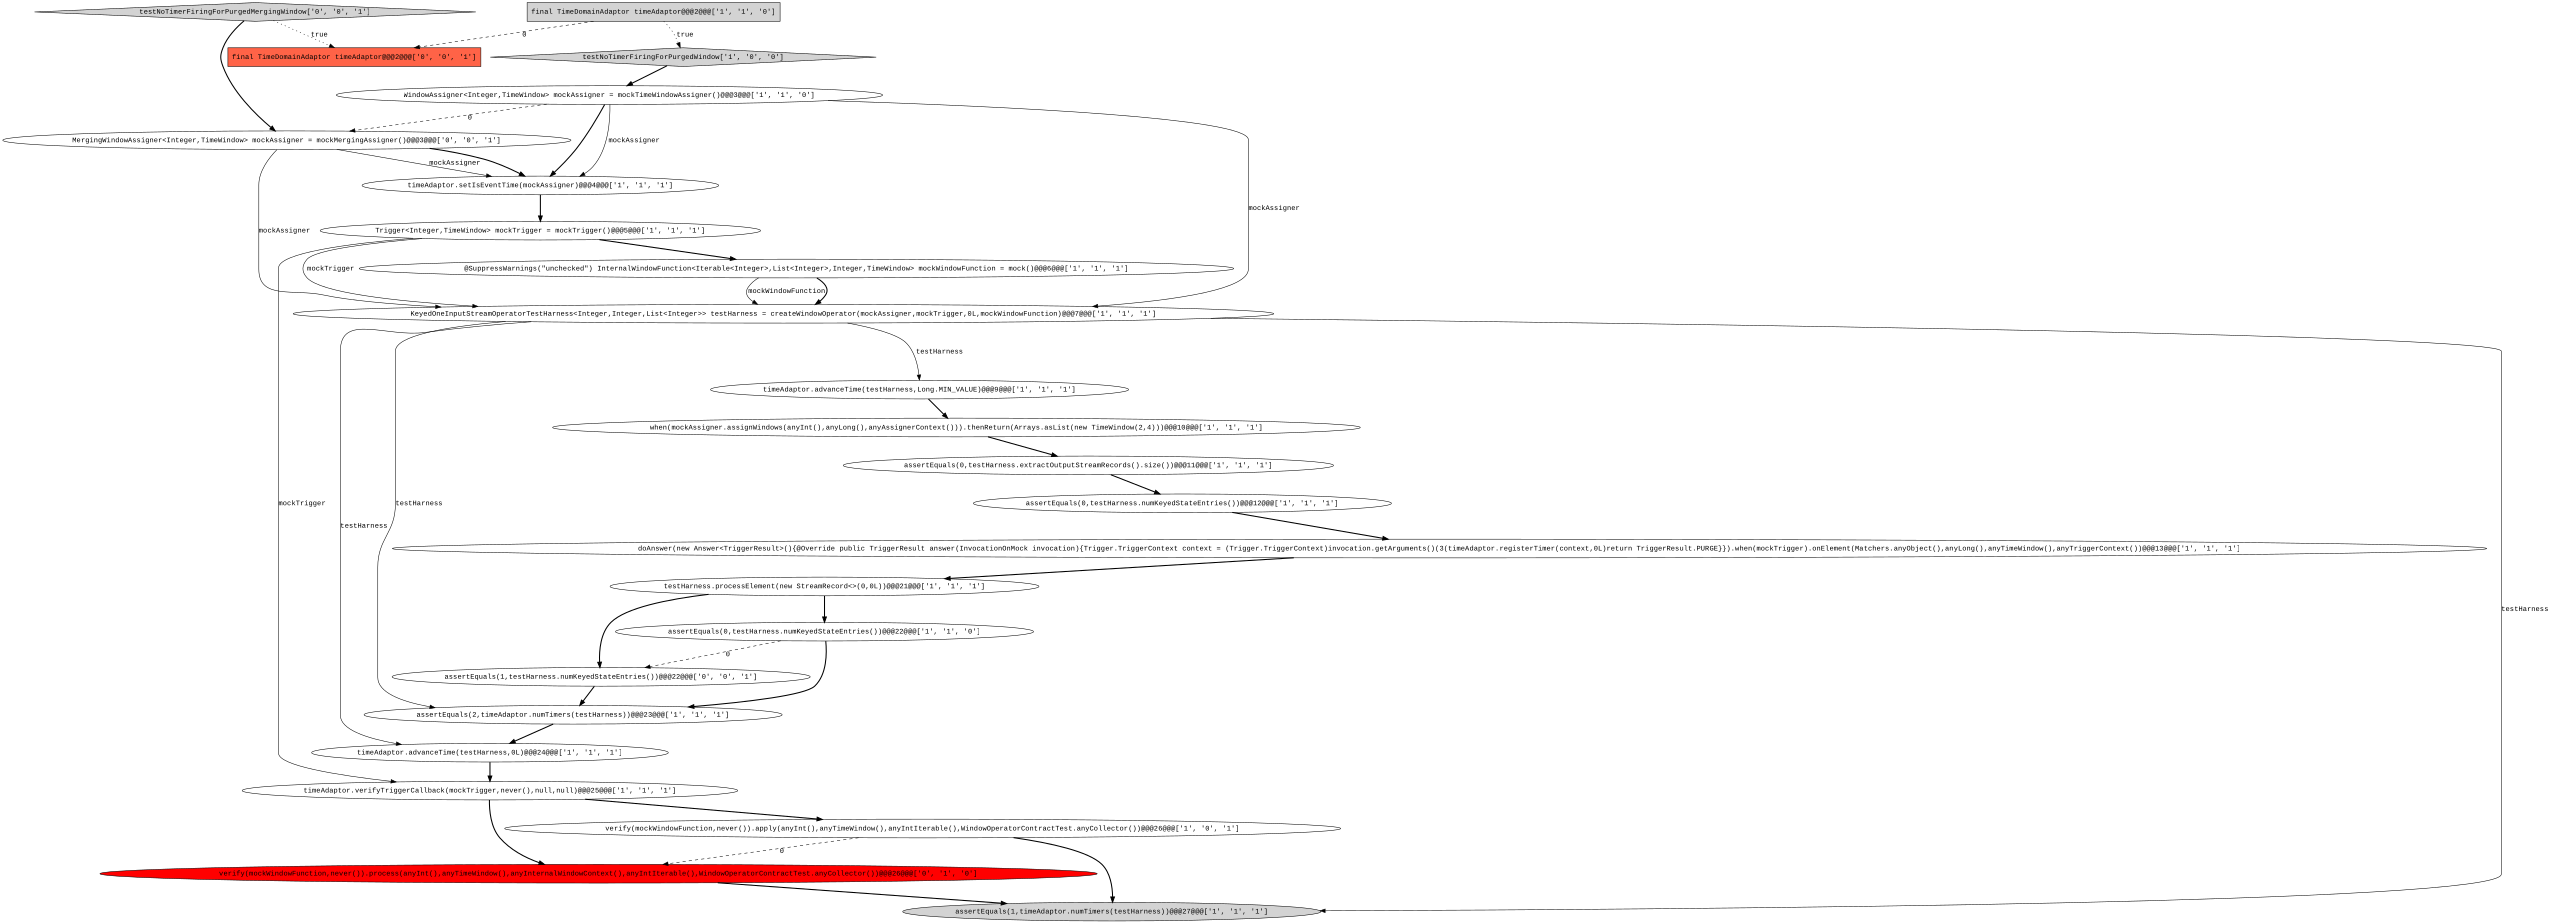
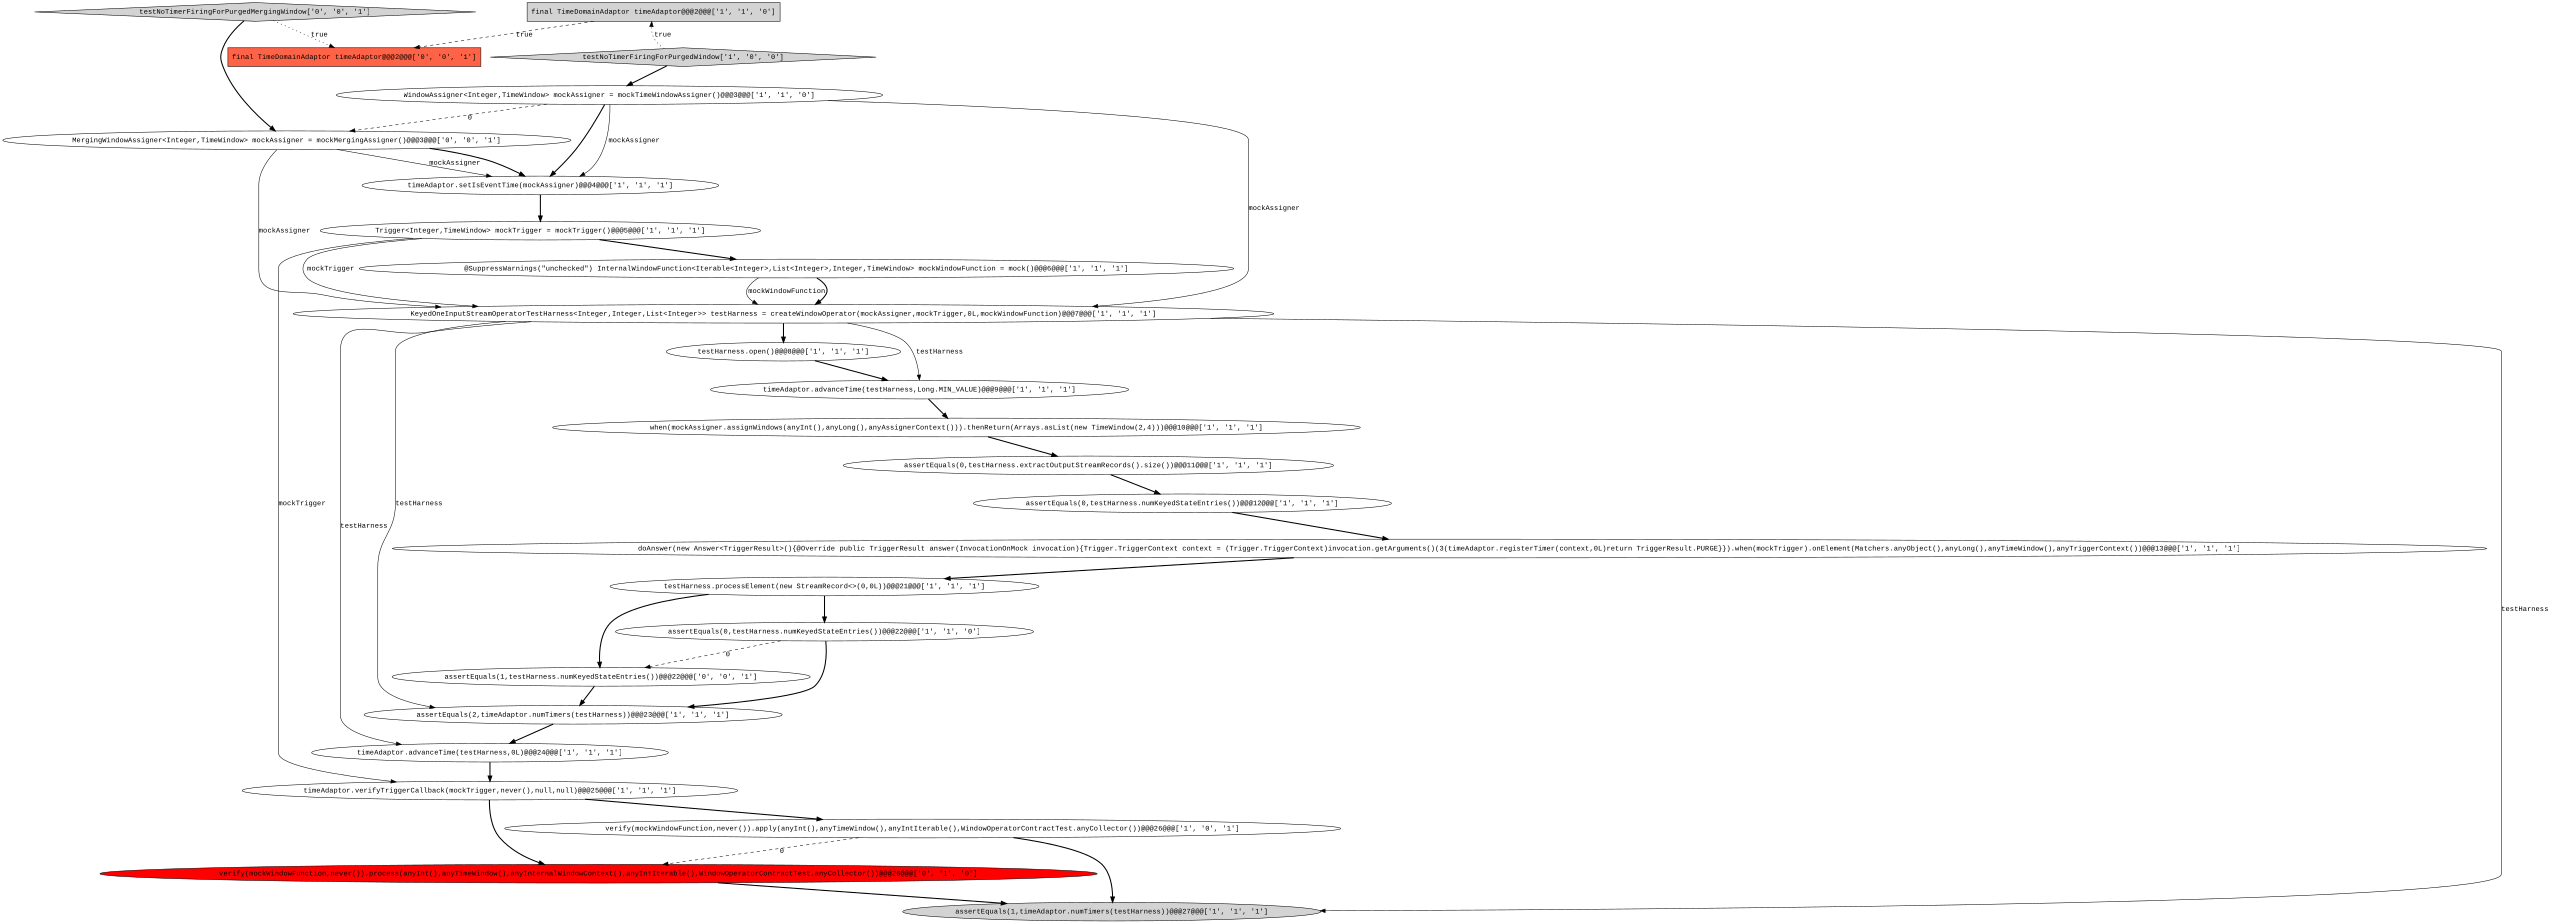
(672, 31) -> (655, 39)
(525, 35) -> (525, 35)
none -> (783, 352)
